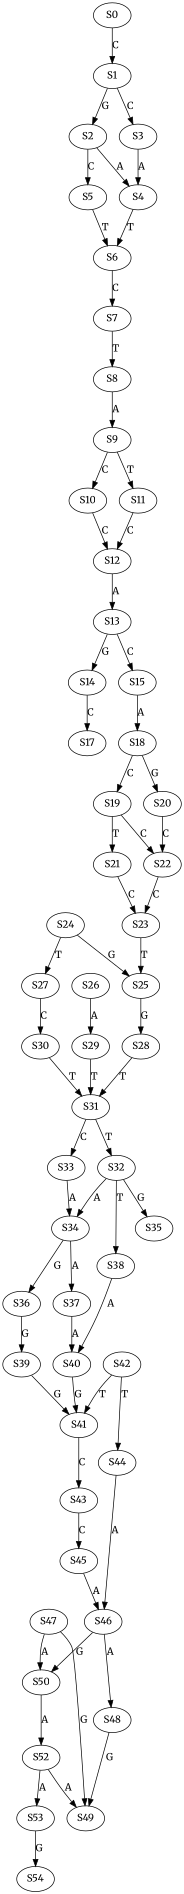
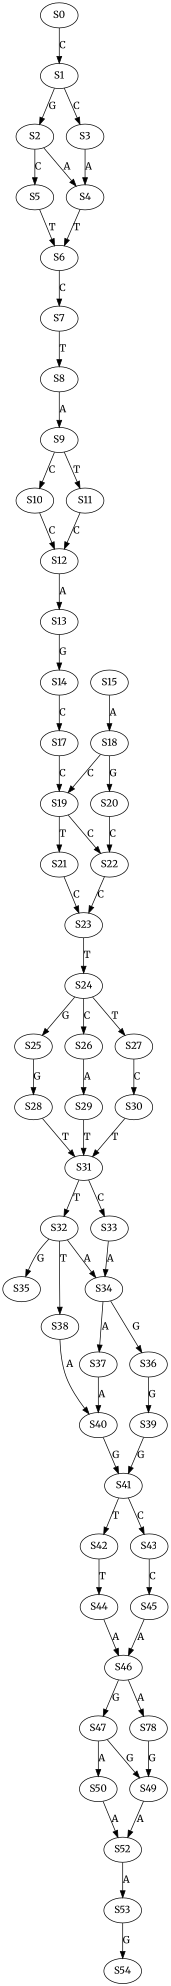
(123, 649) -> none
none -> (59, 770)
(141, 952) -> (84, 952)
none -> (84, 1013)
(99, 1390) -> (113, 1513)
(76, 1648) -> (112, 1695)
(112, 1720) -> (149, 1728)
(60, 1786) -> (137, 1816)
